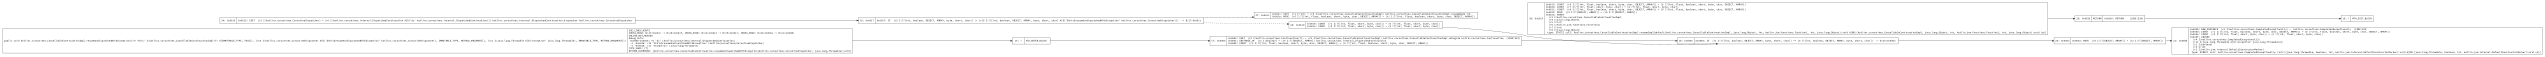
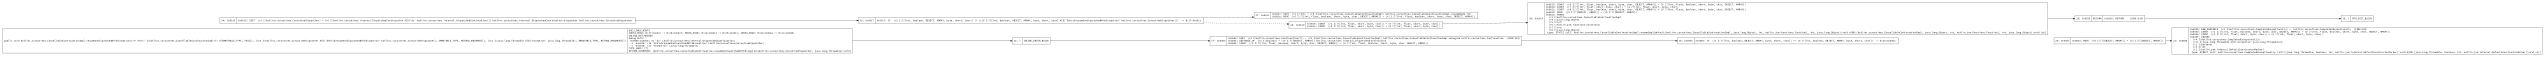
(1036, 41) -> (1036, 41)
(1975, 41) -> none
(1593, 42) -> (1485, 23)
